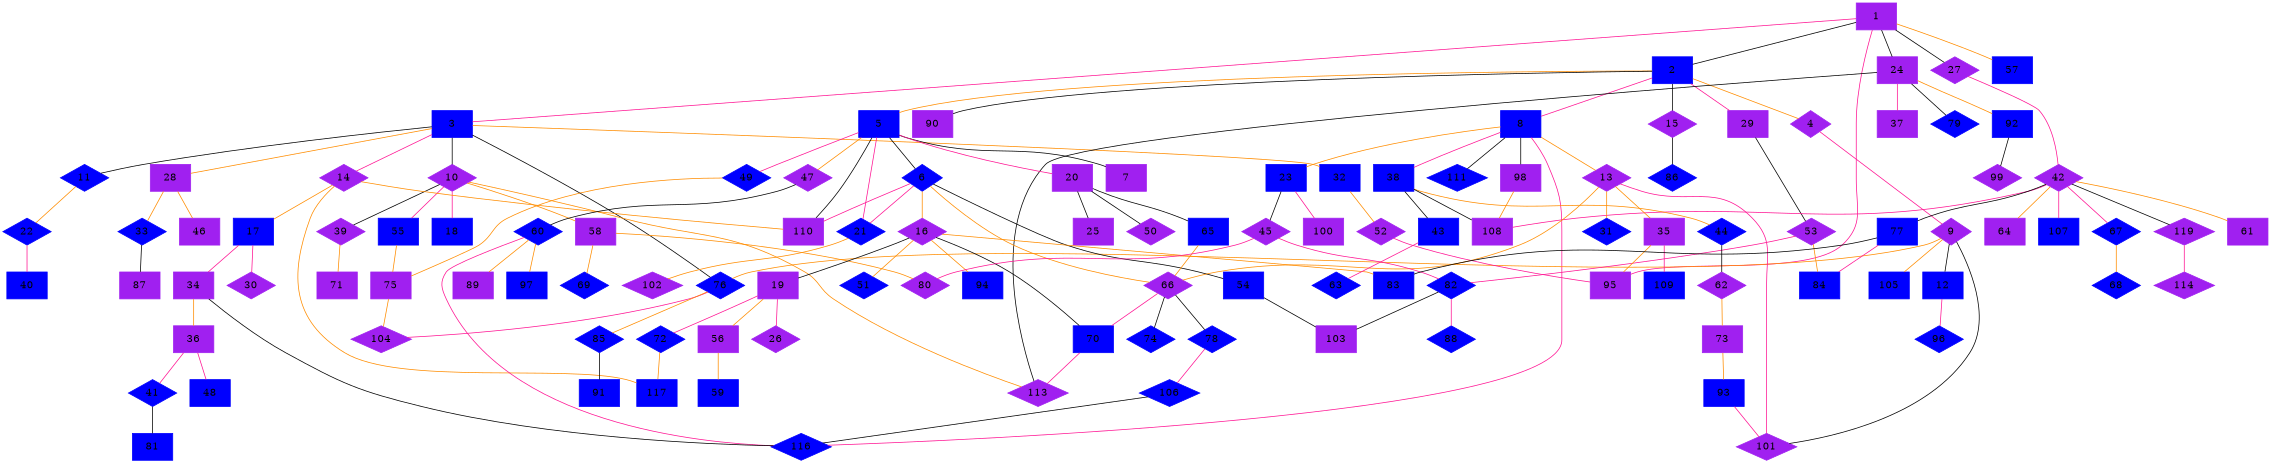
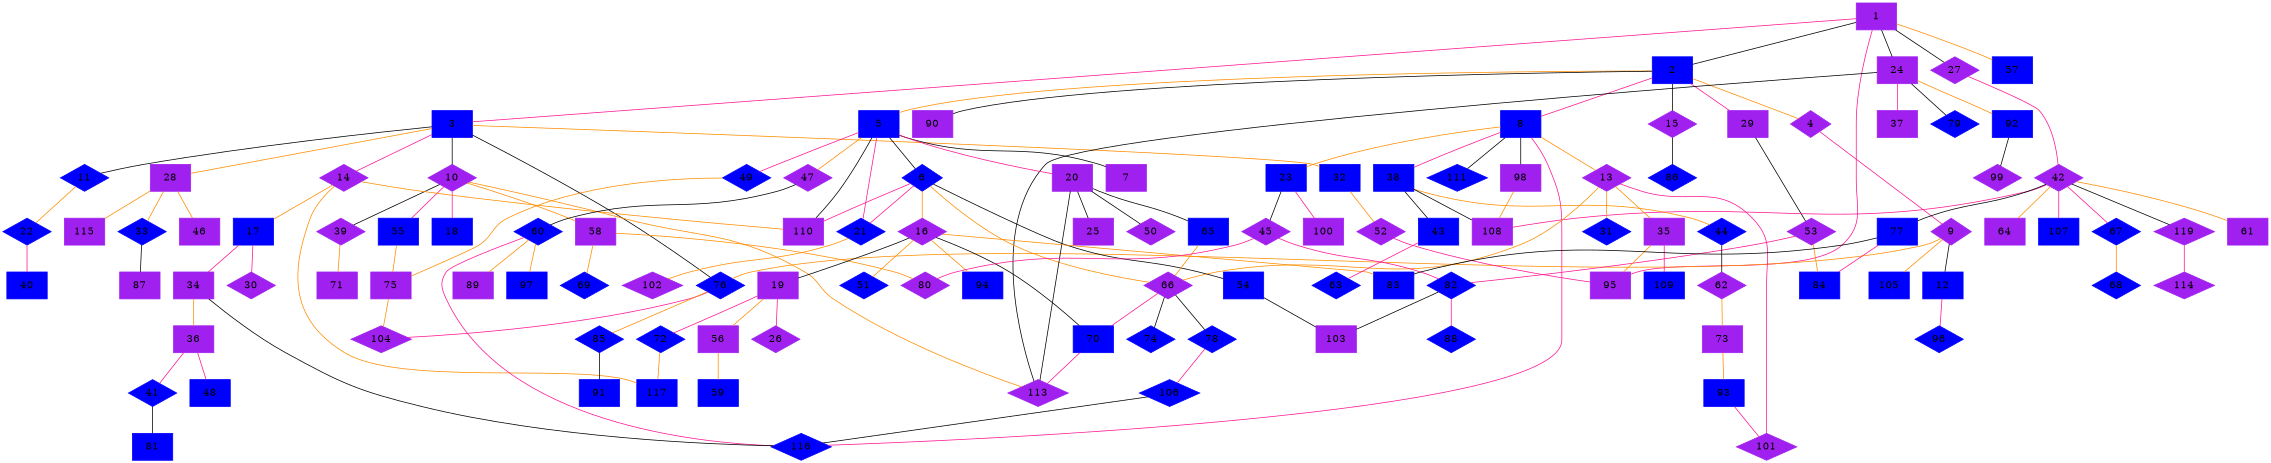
none -> (85, 232)
none -> (1055, 286)
(1939, 386) -> none
